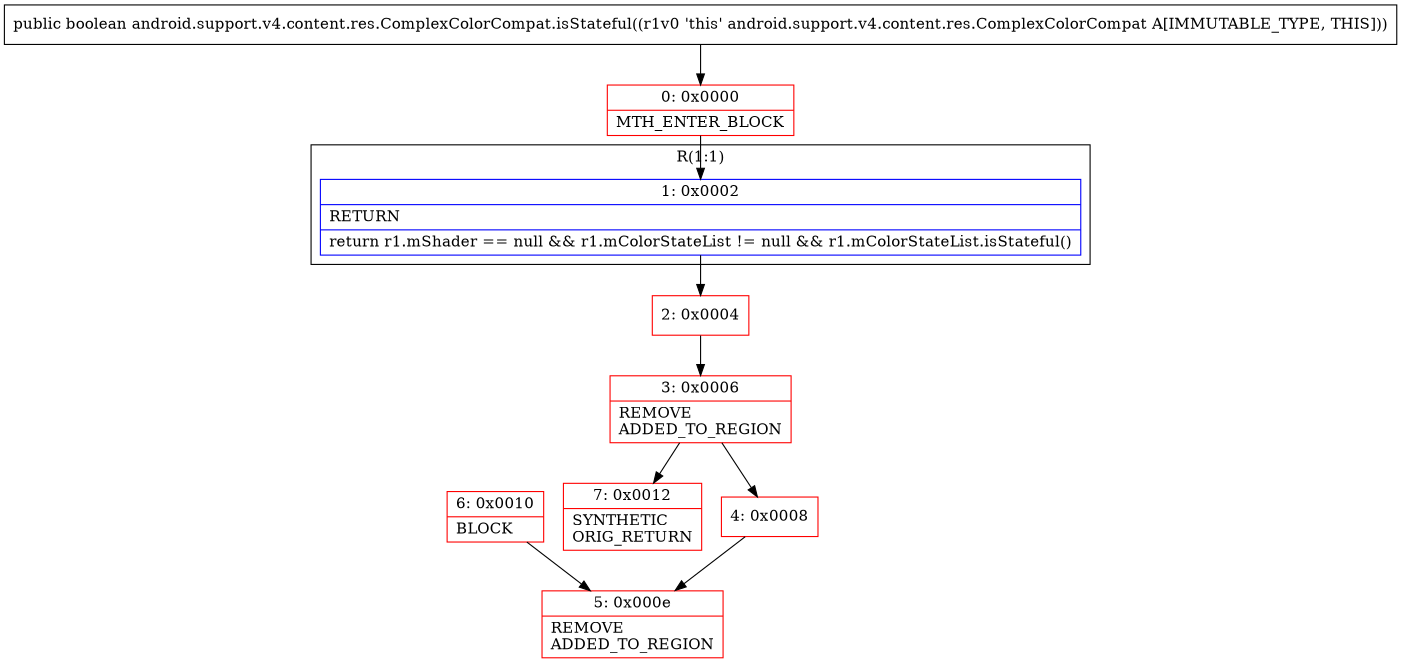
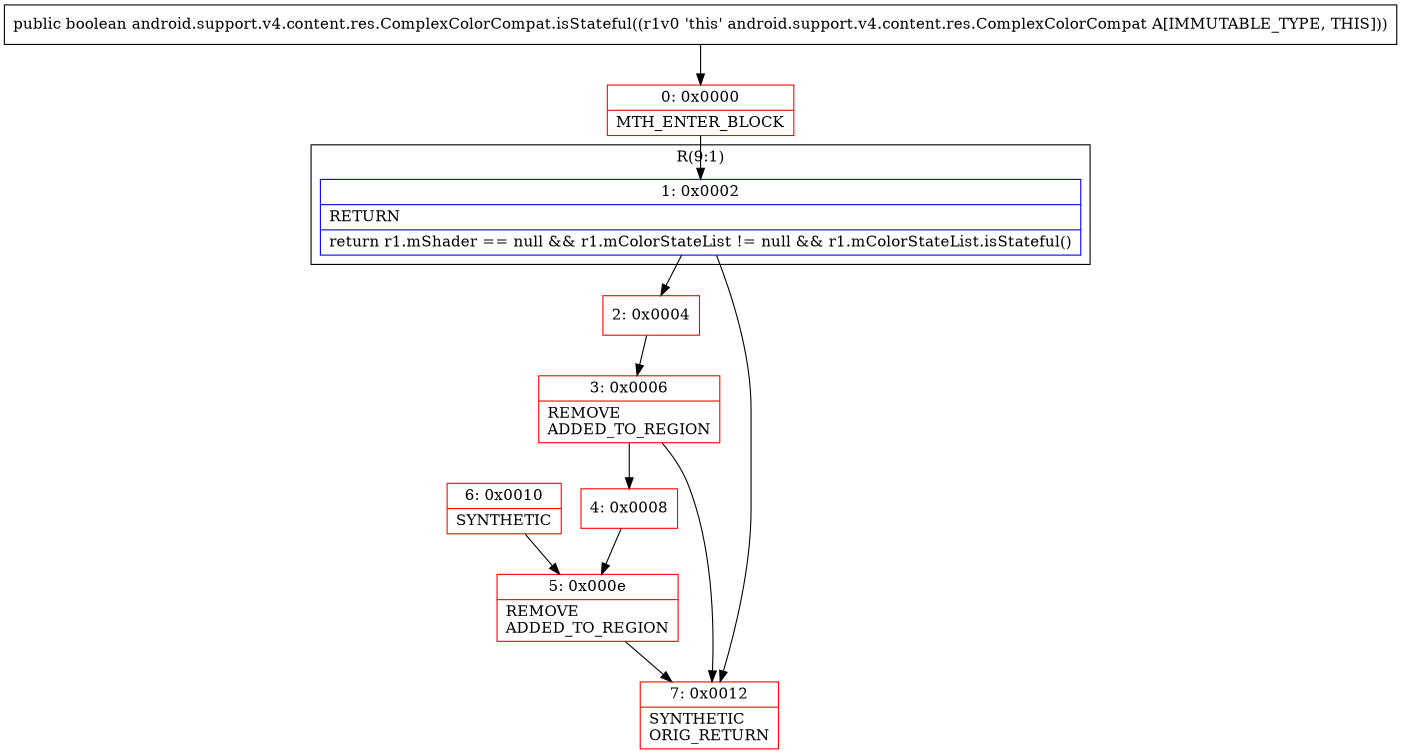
(701, 157) -> (701, 157)
none -> (751, 462)
(484, 529) -> (504, 521)
none -> (644, 658)
